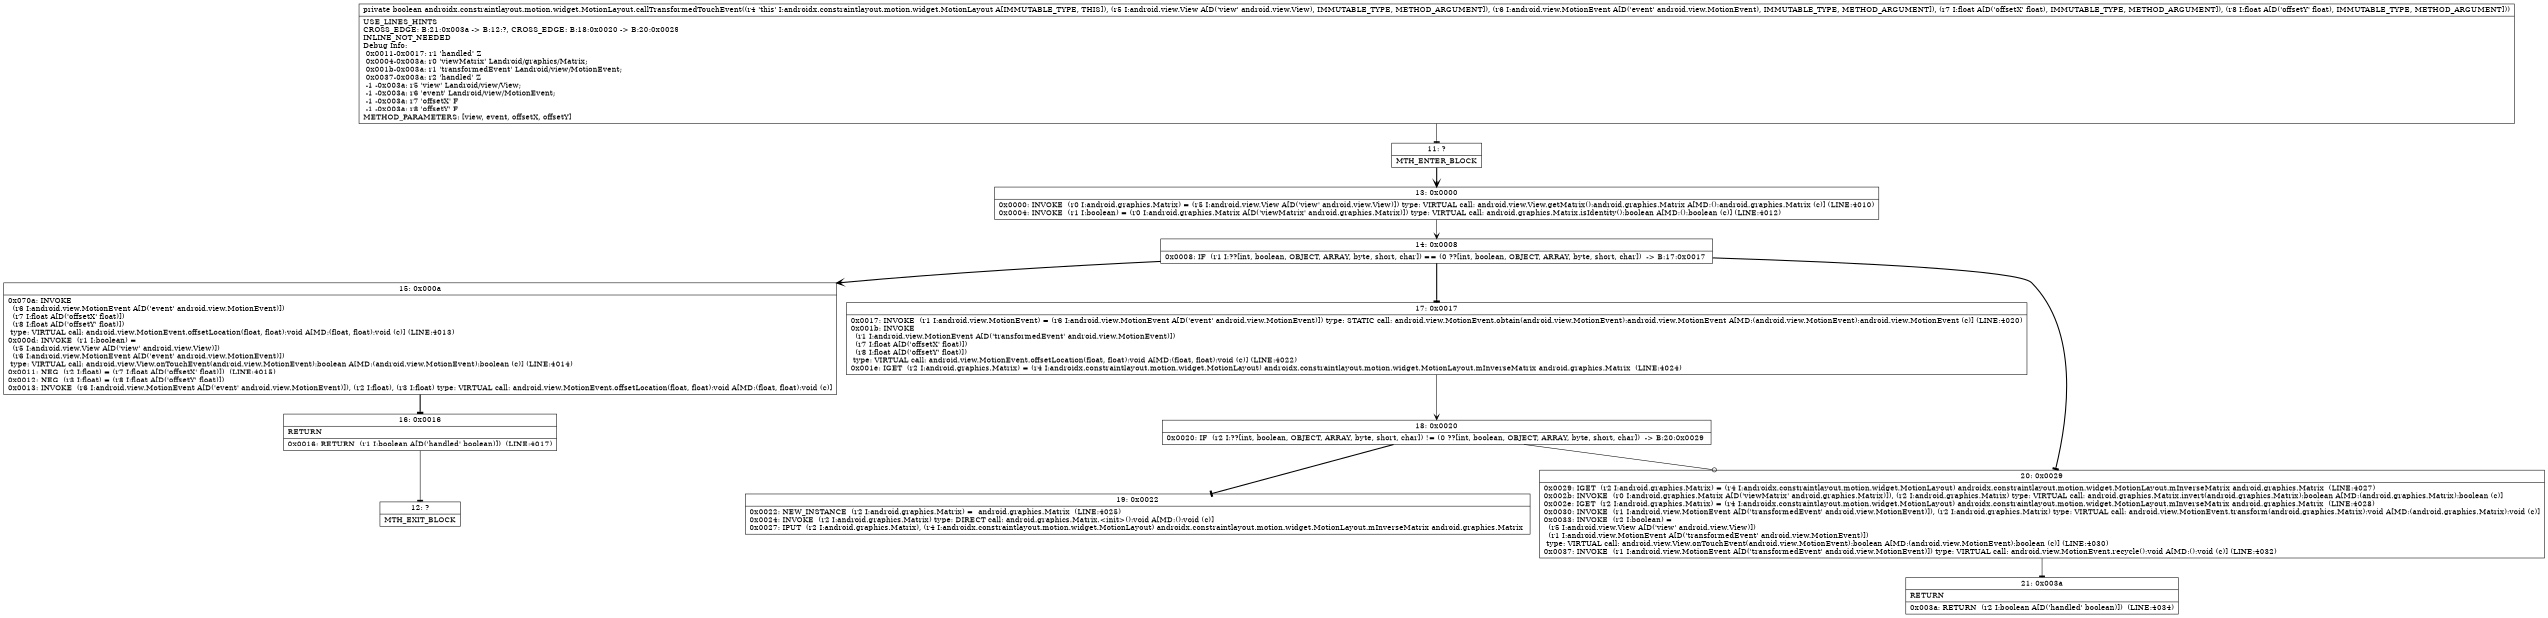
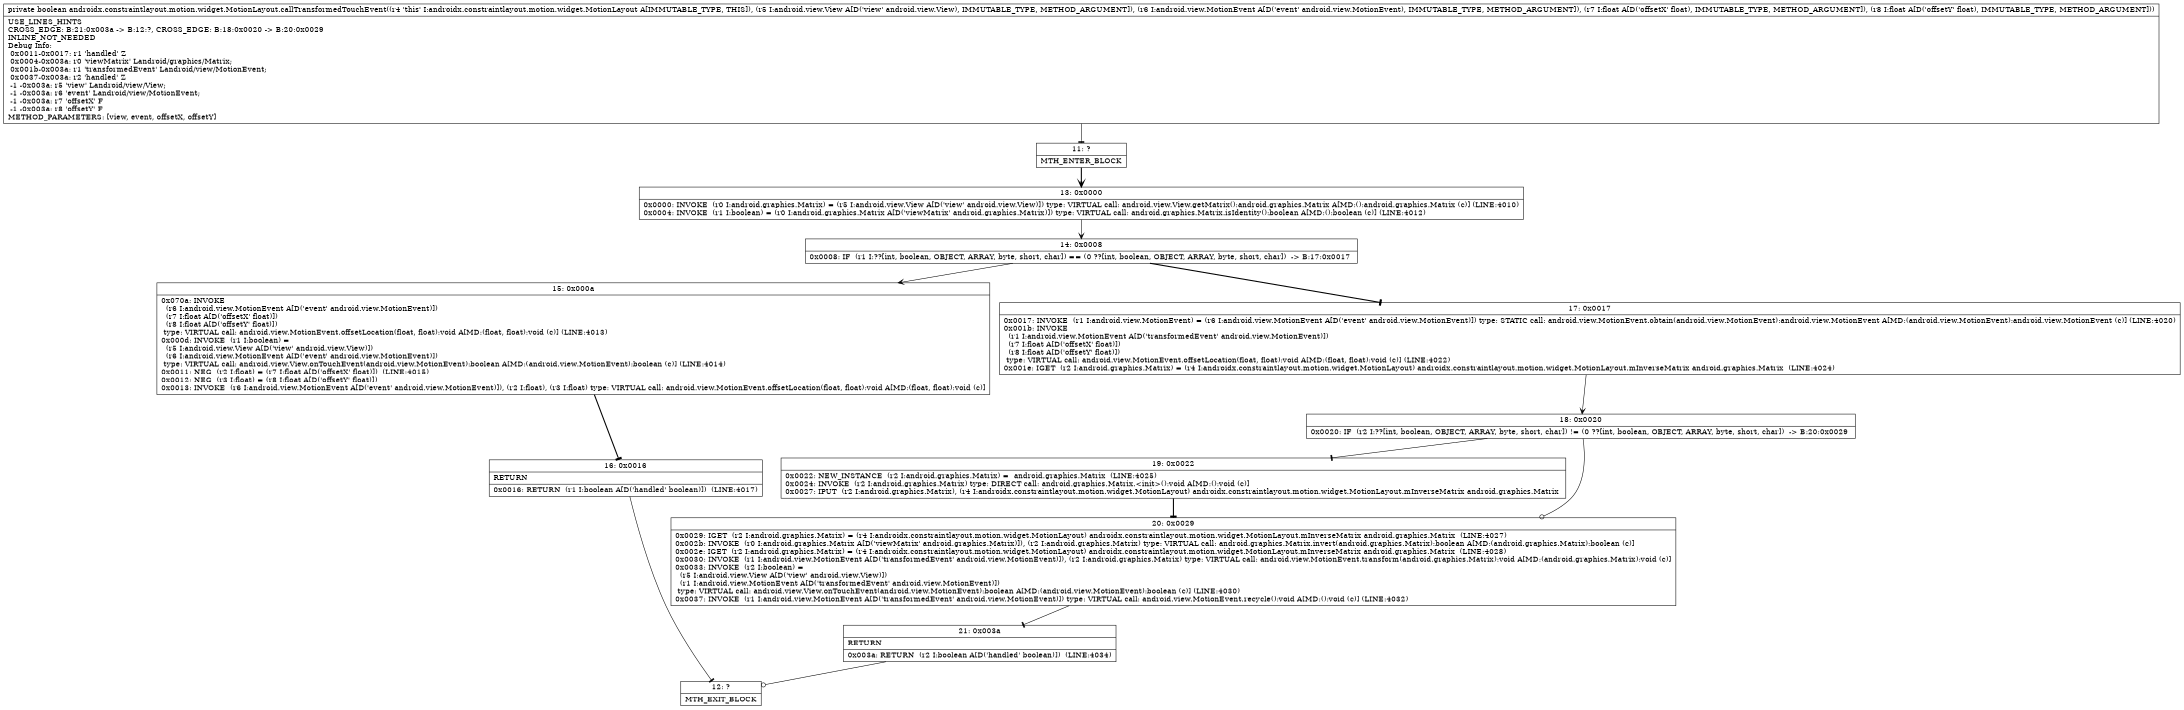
(1001, 270) -> (958, 273)
(1970, 271) -> (1173, 507)
(1303, 469) -> (1410, 448)
none -> (826, 673)
